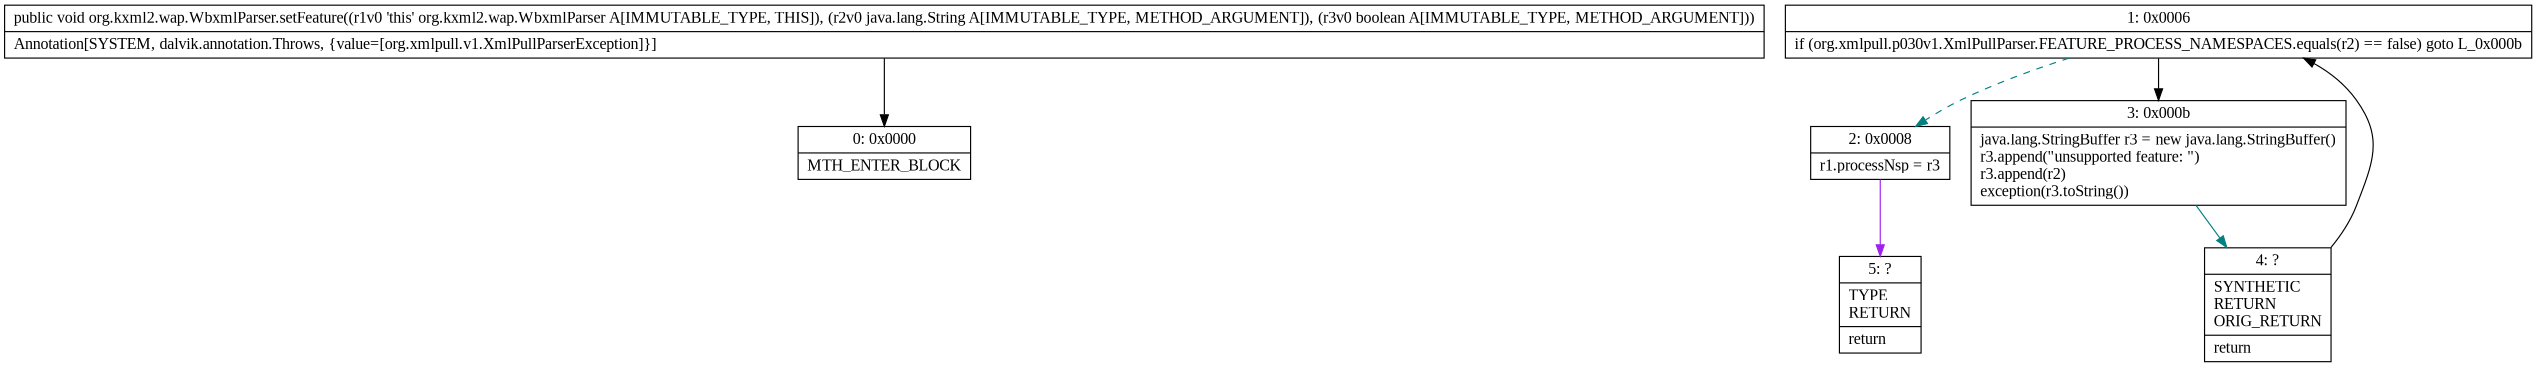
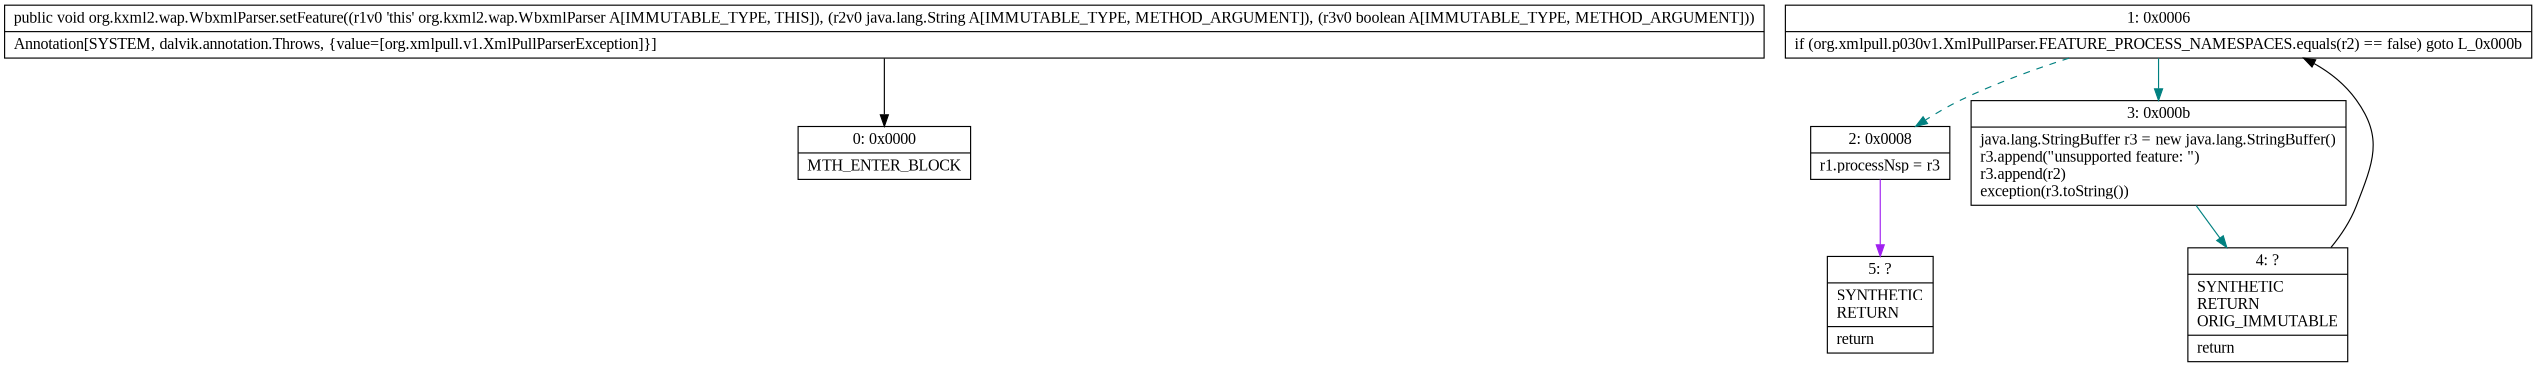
(2159, 73) -> (2159, 73)
(1868, 296) -> (1880, 296)
(2268, 321) -> (2268, 321)
